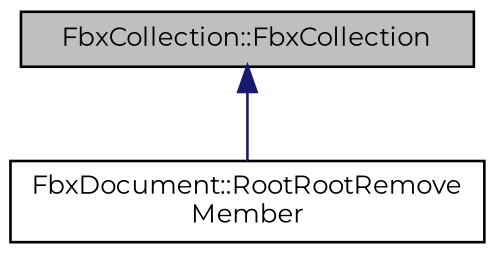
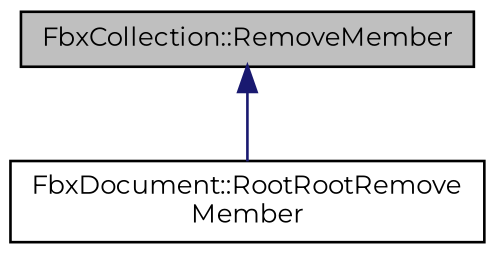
(247, 39) -> (247, 39)
